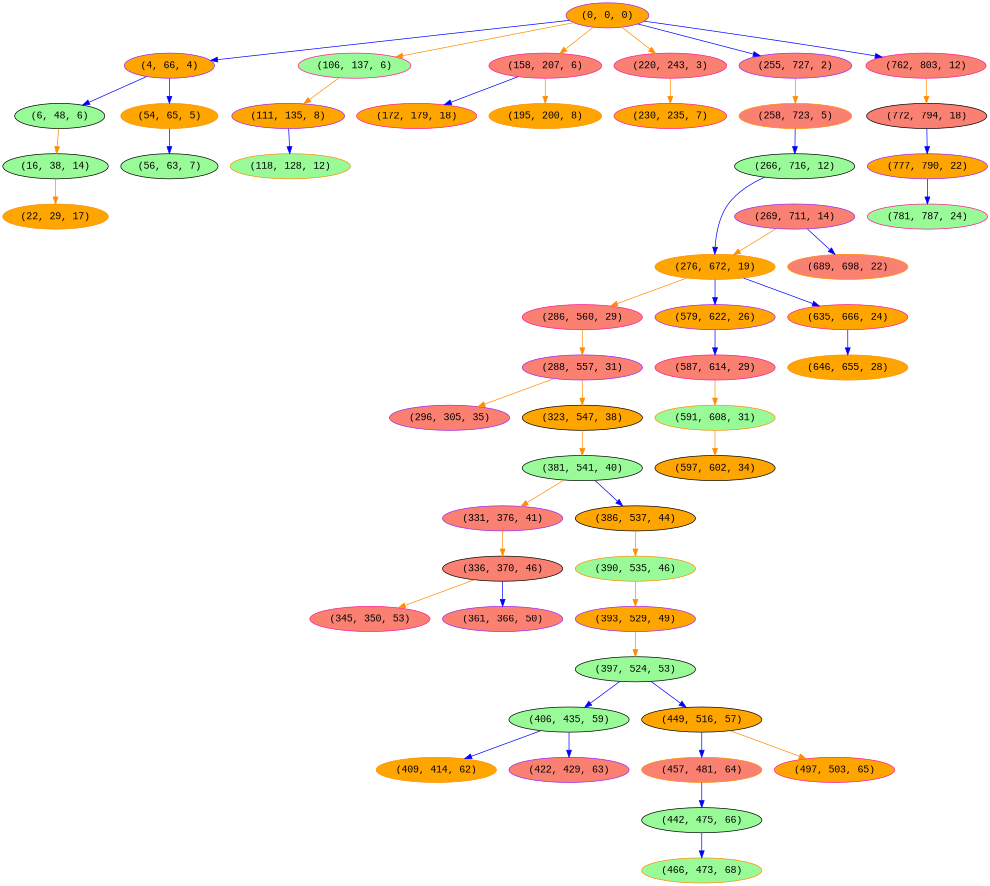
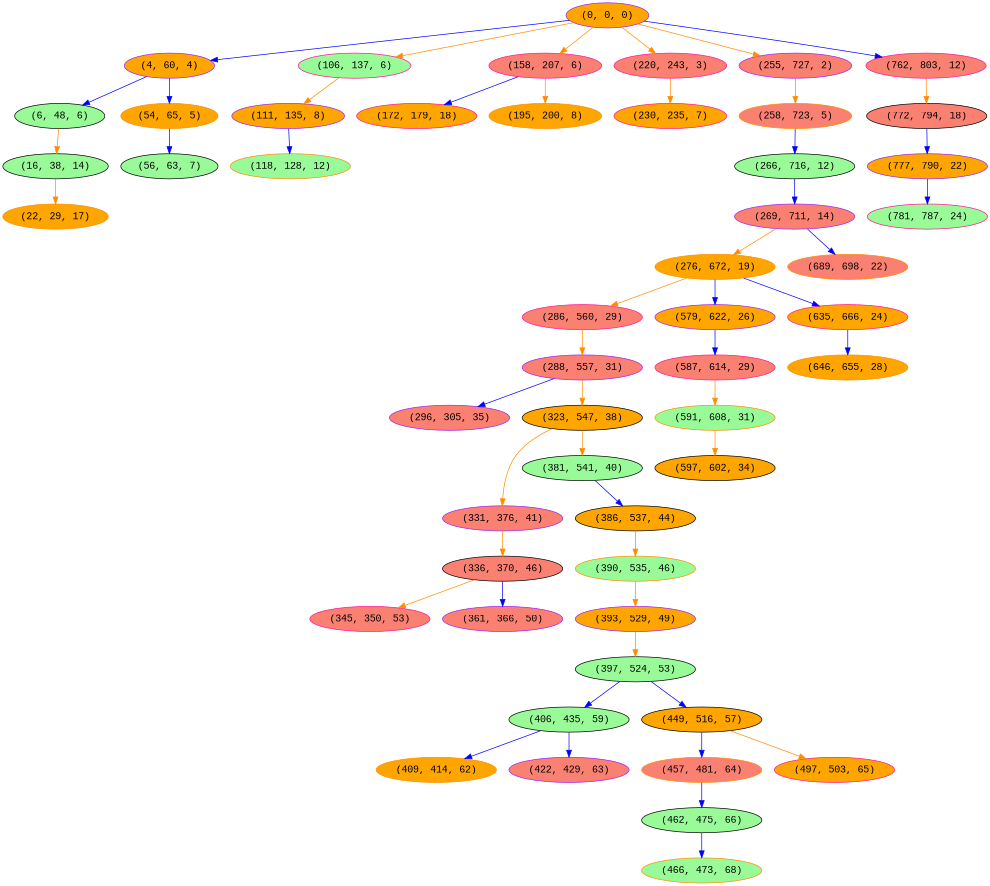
(696, 39) -> (696, 39)
(169, 66) -> (169, 66)
(728, 204) -> (795, 188)
(519, 391) -> (519, 391)
(545, 491) -> (516, 456)
(702, 820) -> (702, 820)
